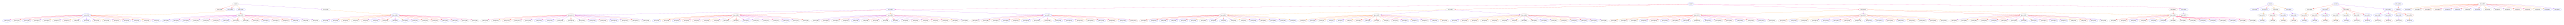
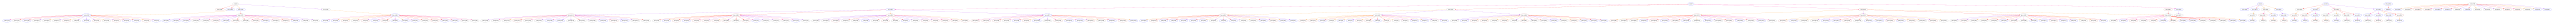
(2113, 21) -> none
